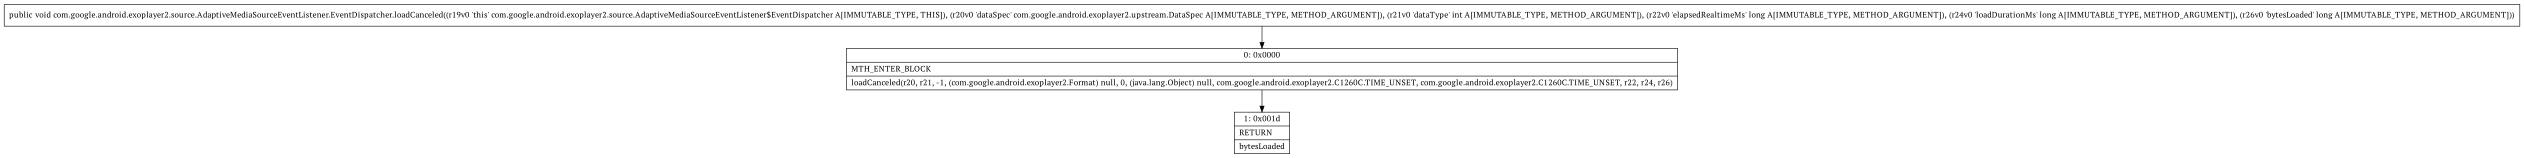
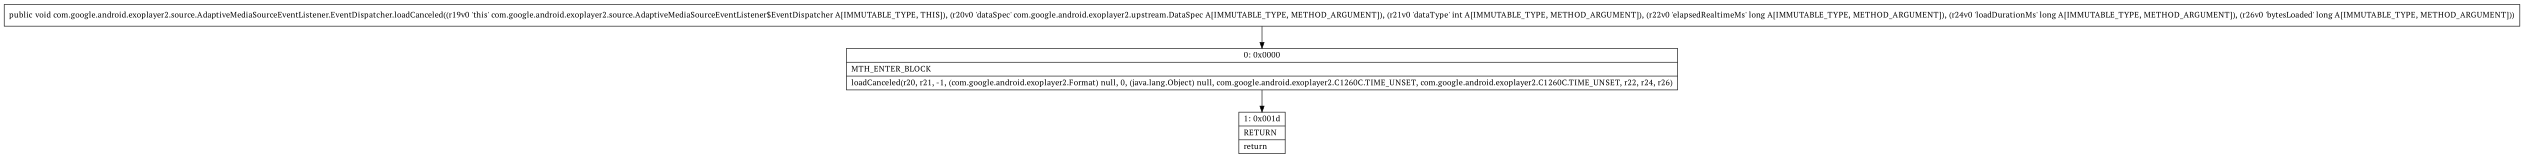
(1262, 146) -> (1256, 146)
